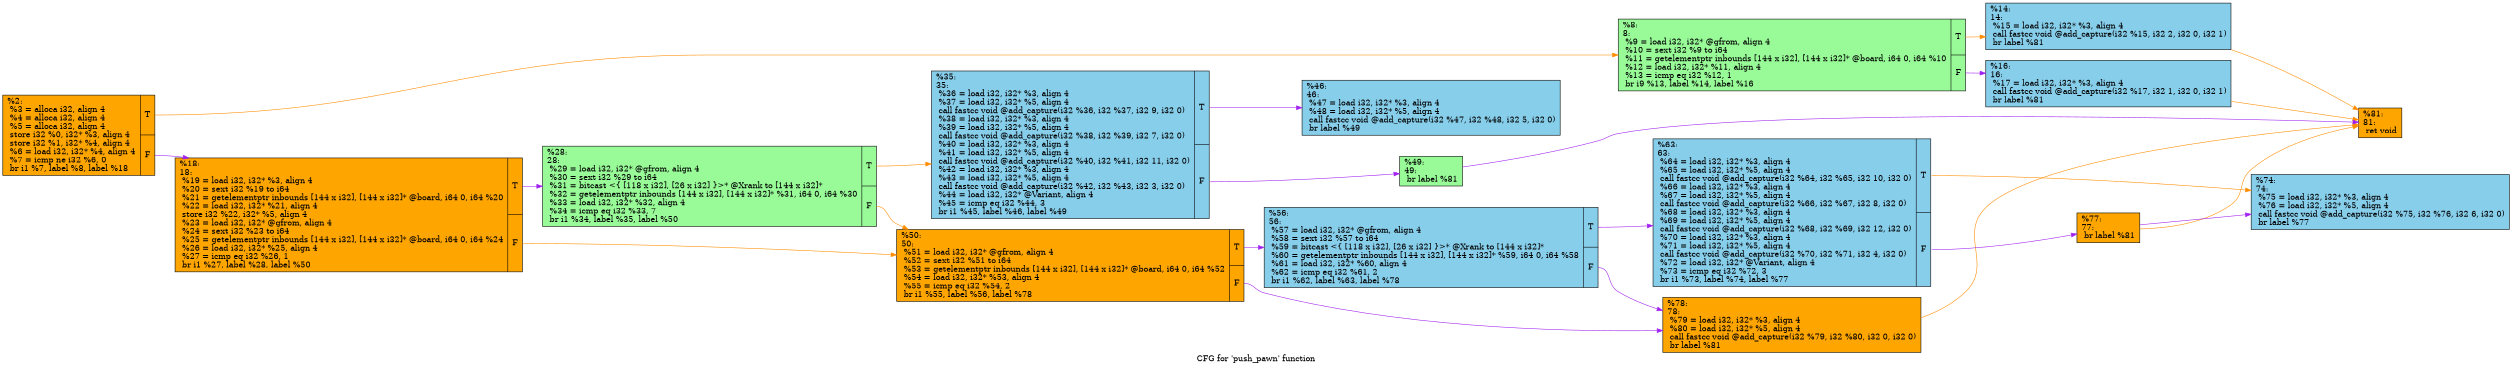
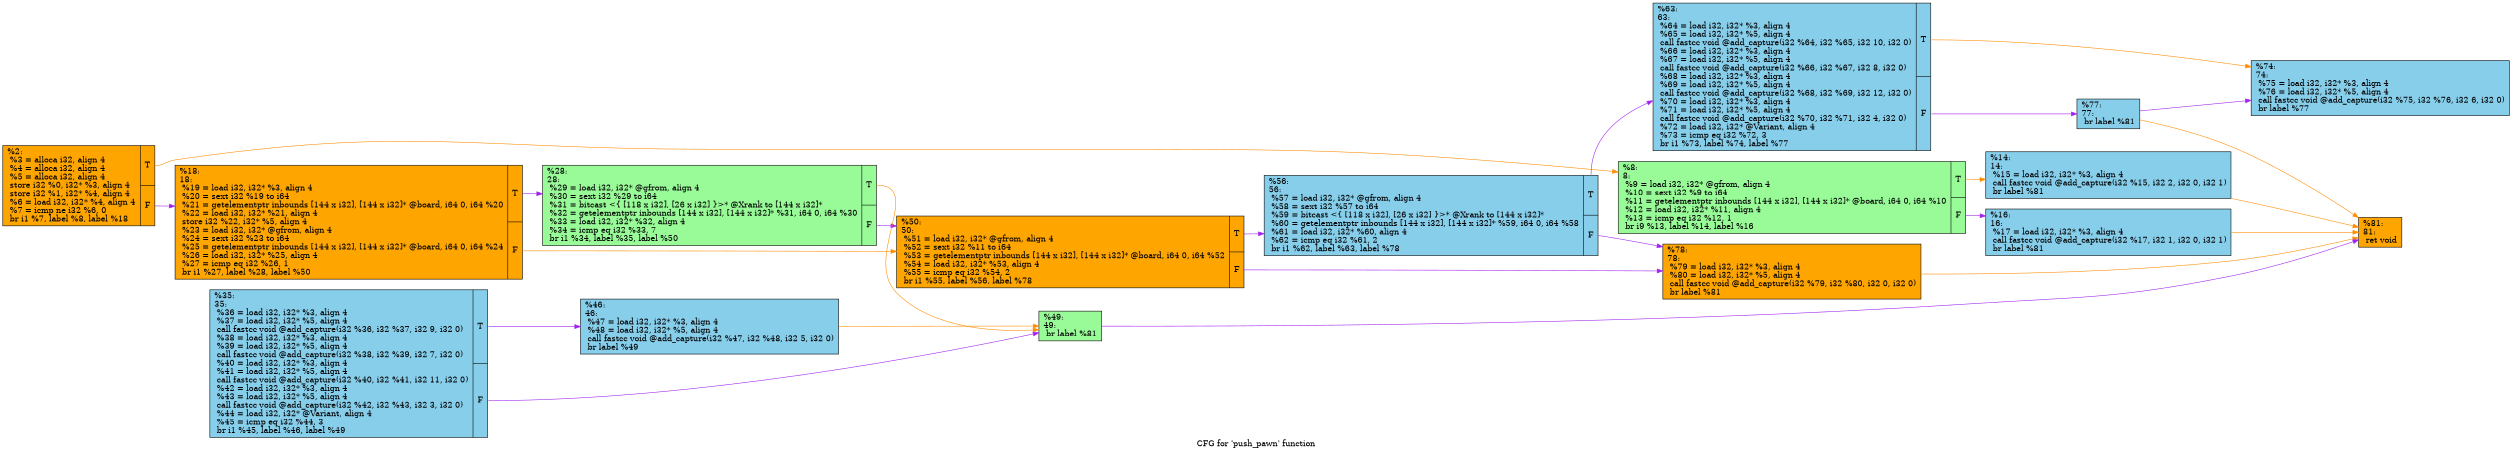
(901, 166) -> (905, 300)
(889, 217) -> (884, 226)
(2108, 228) -> (2108, 114)
(956, 261) -> (956, 247)
none -> (936, 326)
